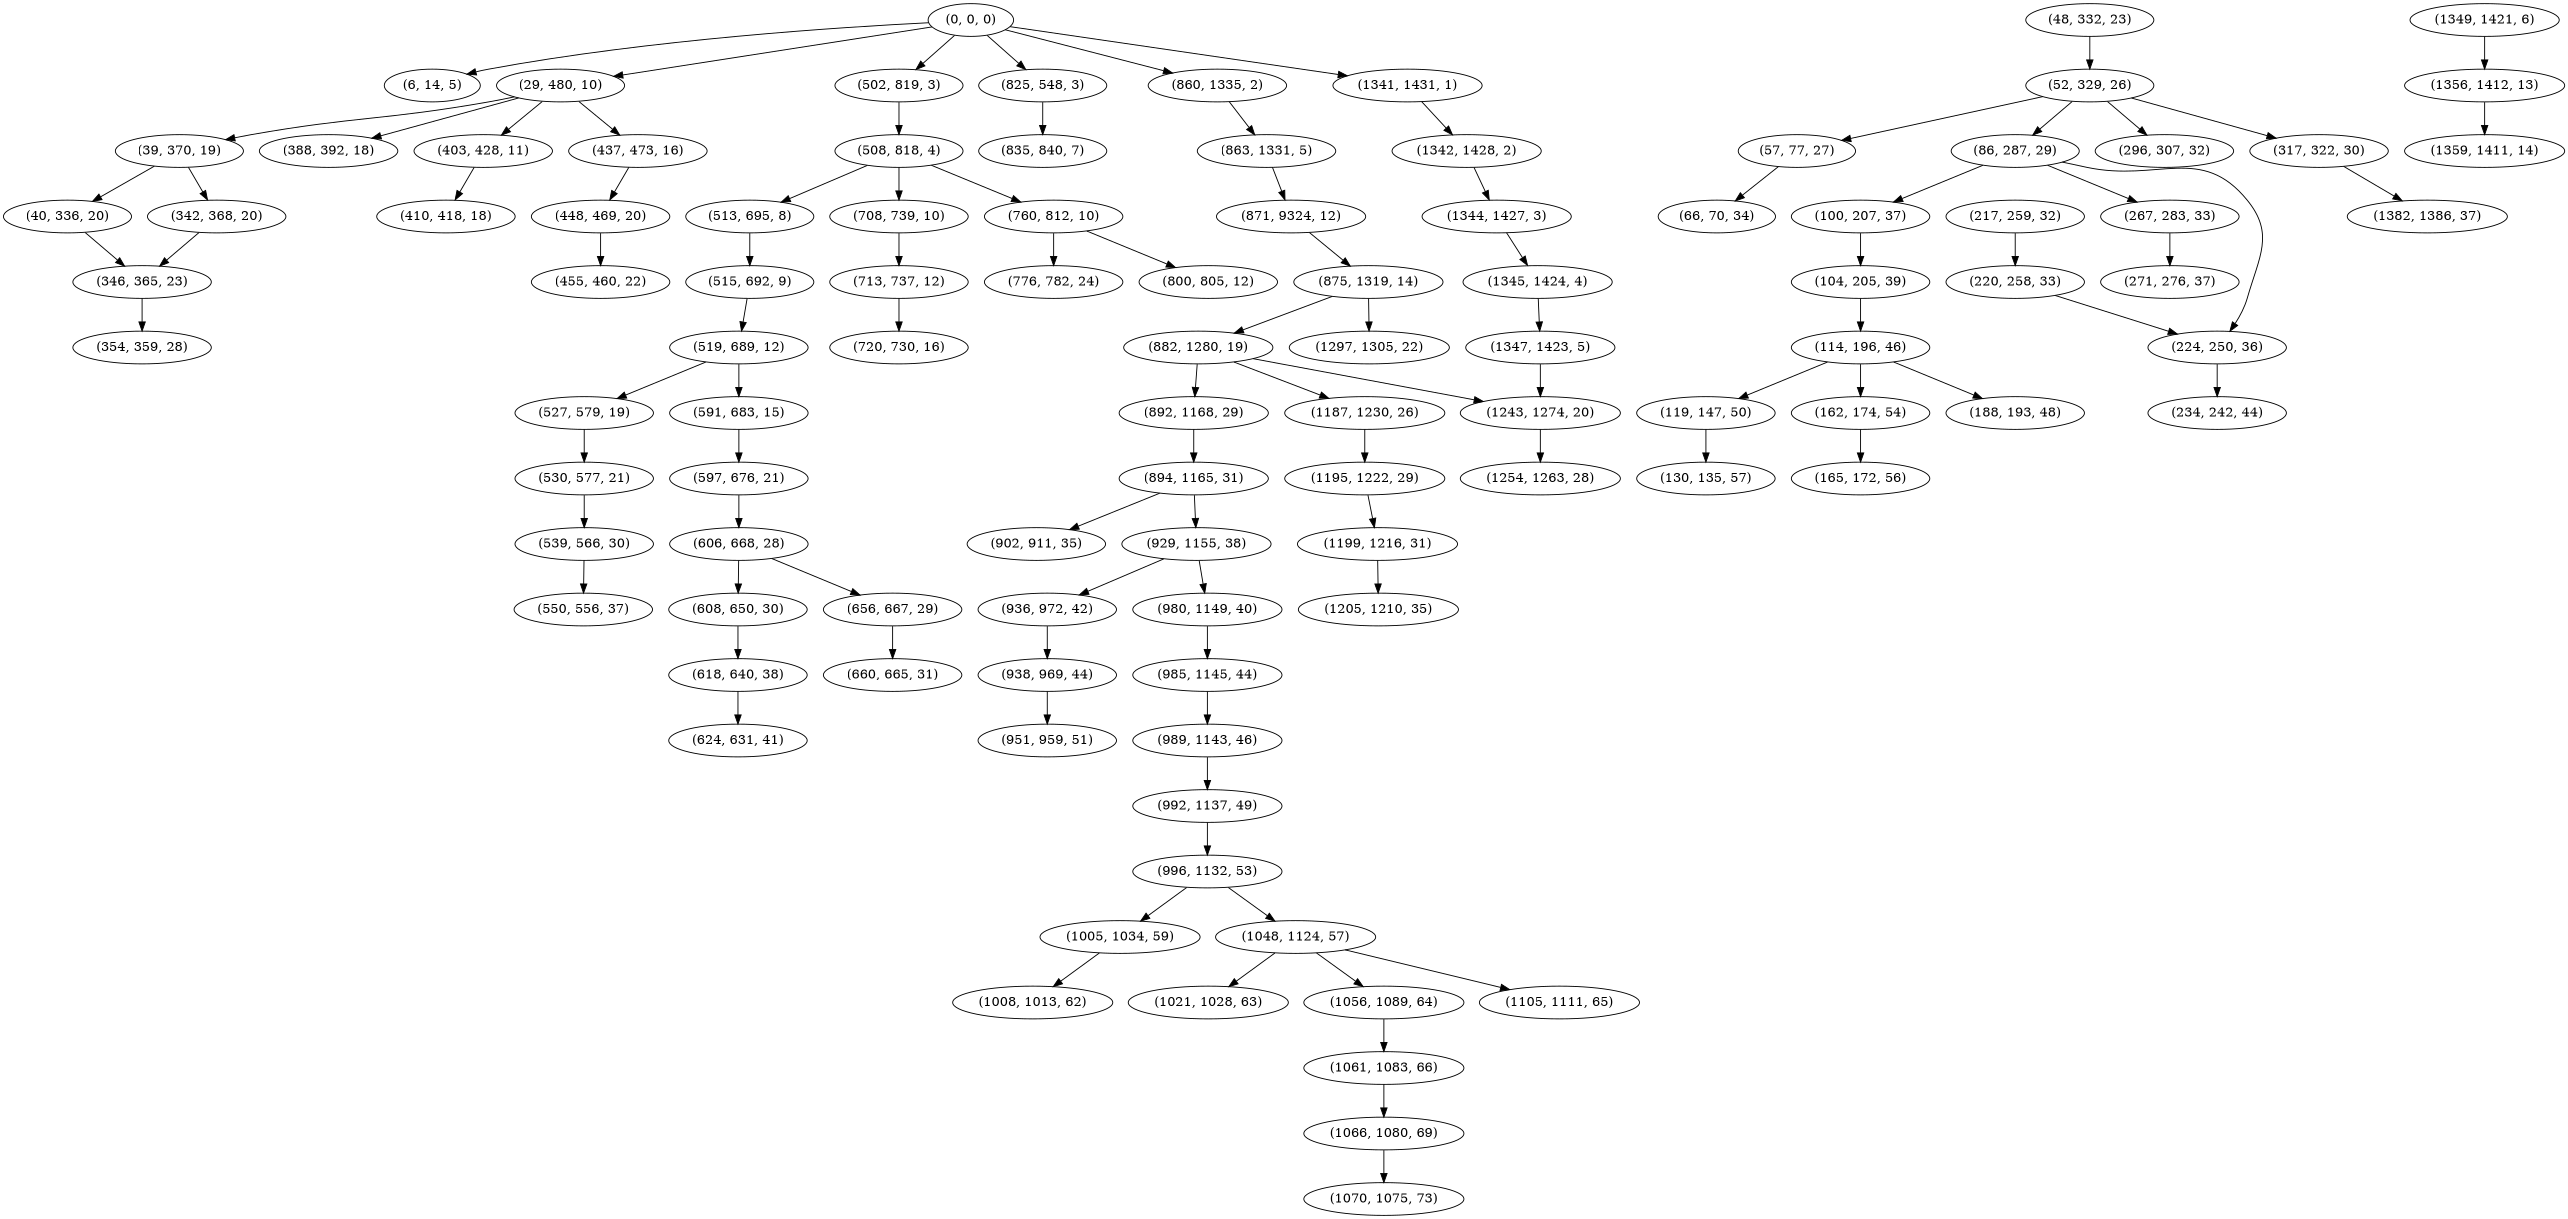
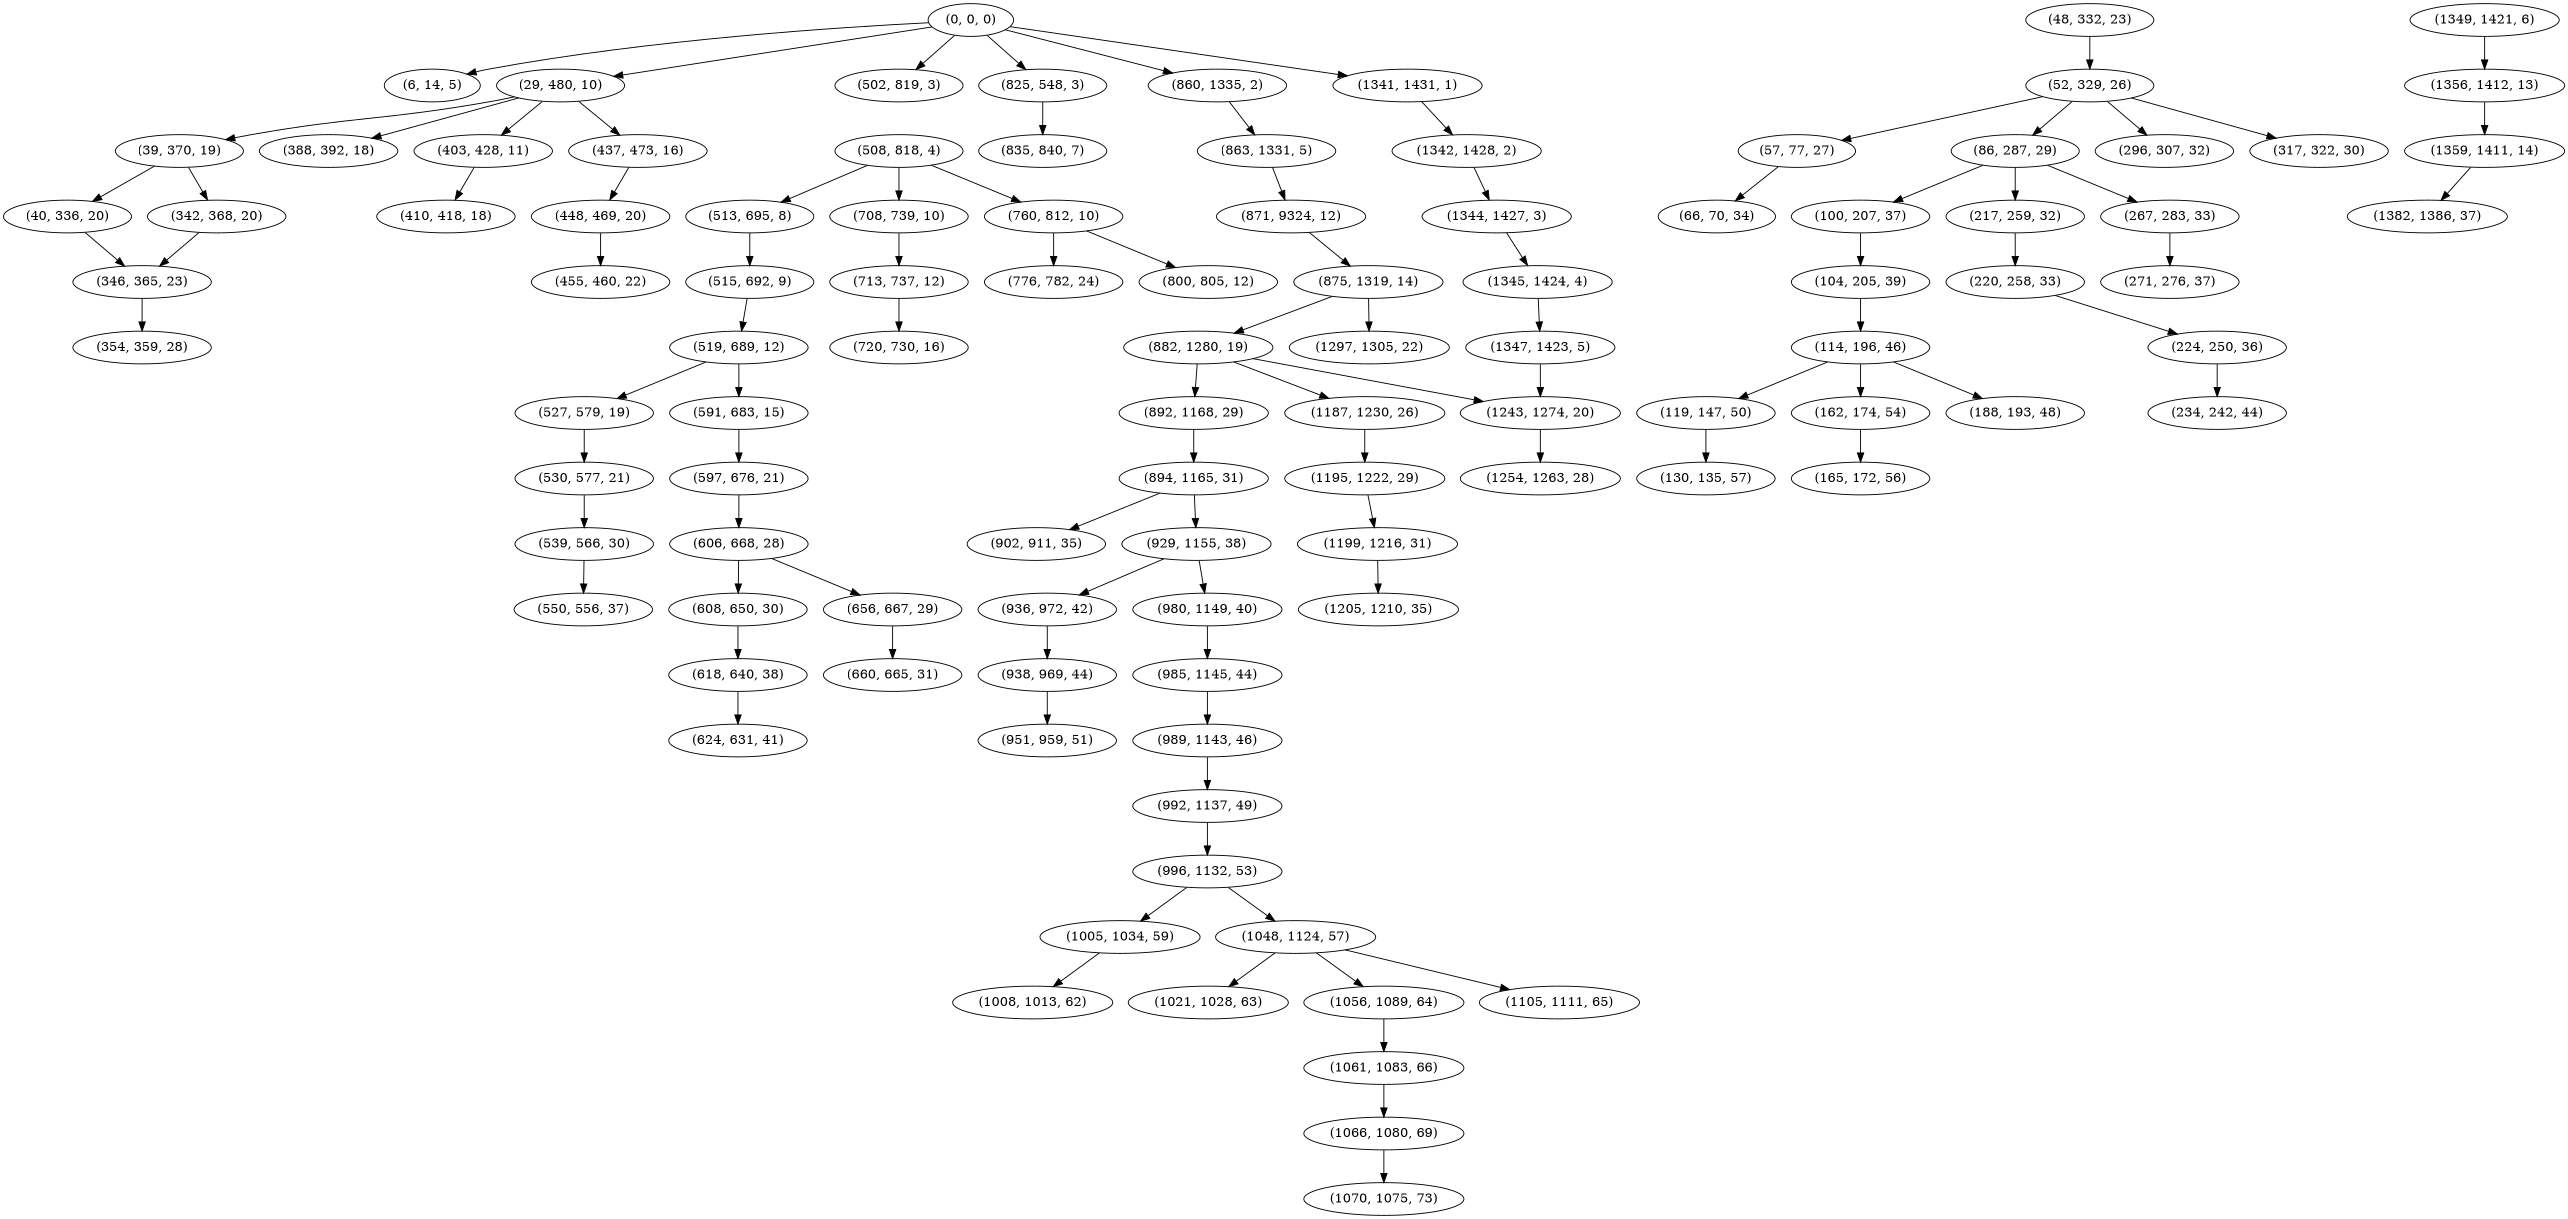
(899, 114) -> none
(2223, 179) -> (2015, 179)
(2369, 181) -> (2459, 180)
